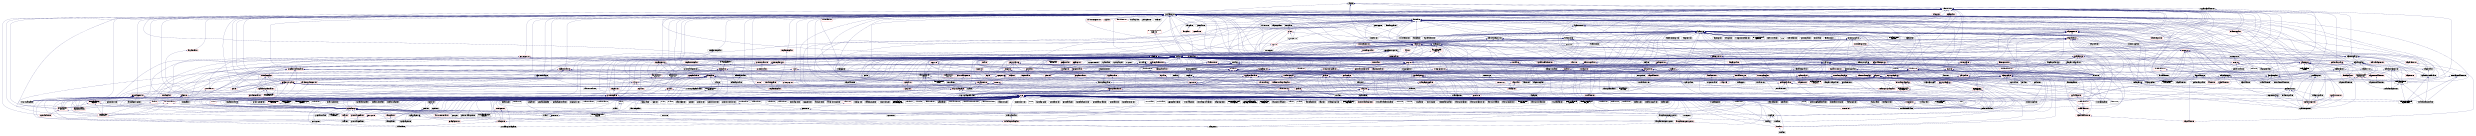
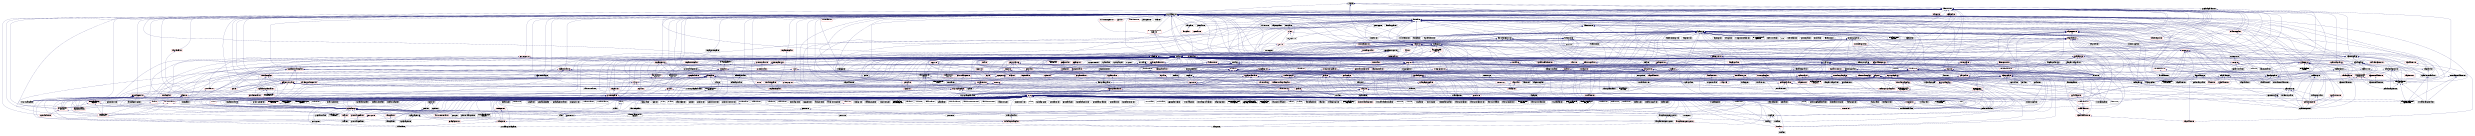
(1134, 20) -> none
(2225, 76) -> (2225, 76)
